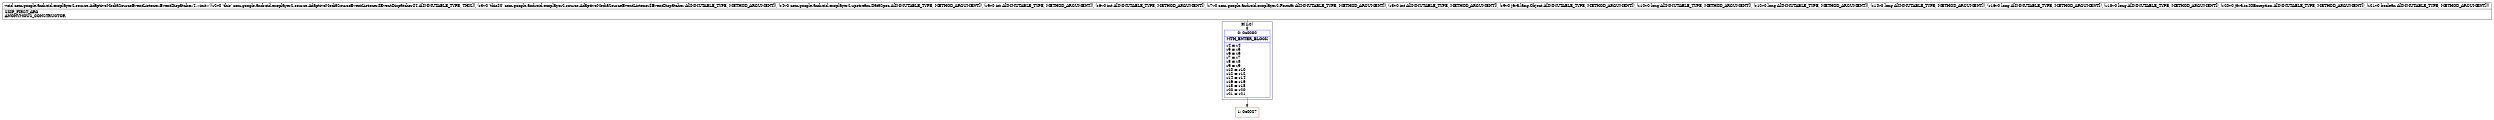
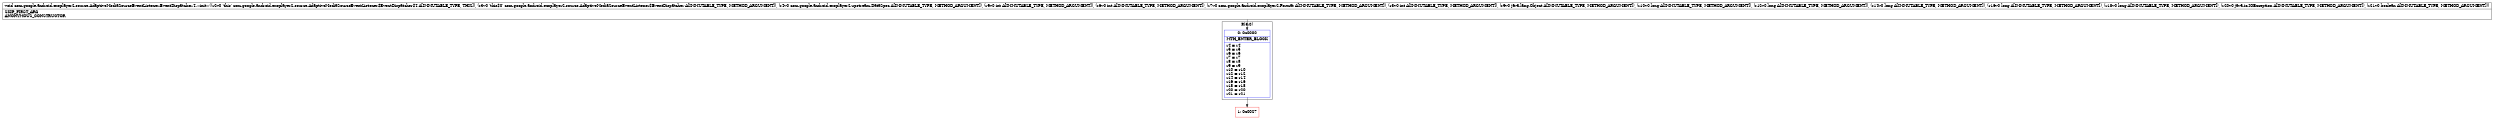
(1247, 25) -> (1247, 25)
